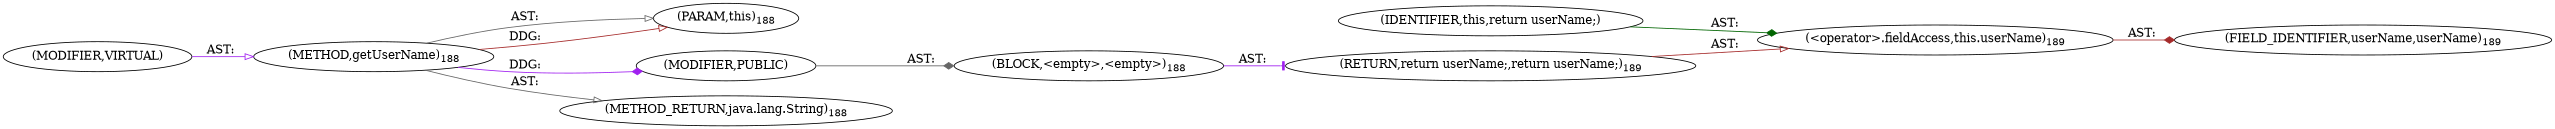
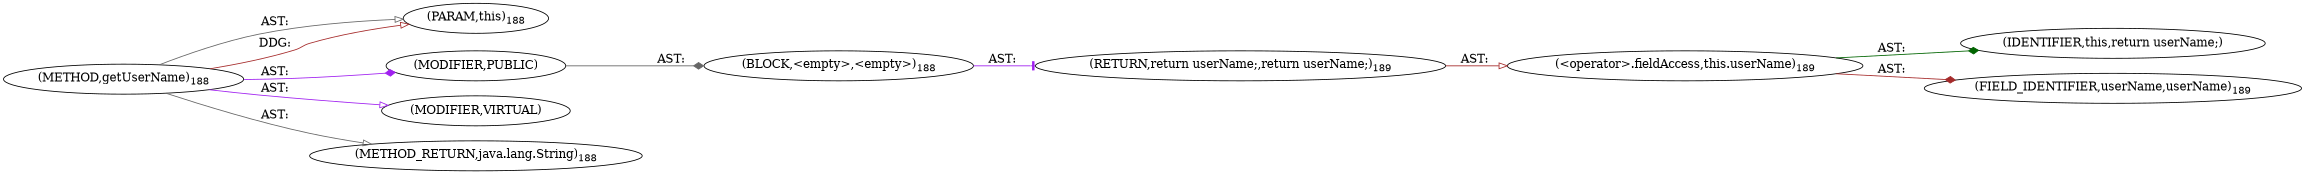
(1698, 30) -> (1902, 54)
(219, 57) -> (294, 98)
(527, 65) -> (277, 72)
